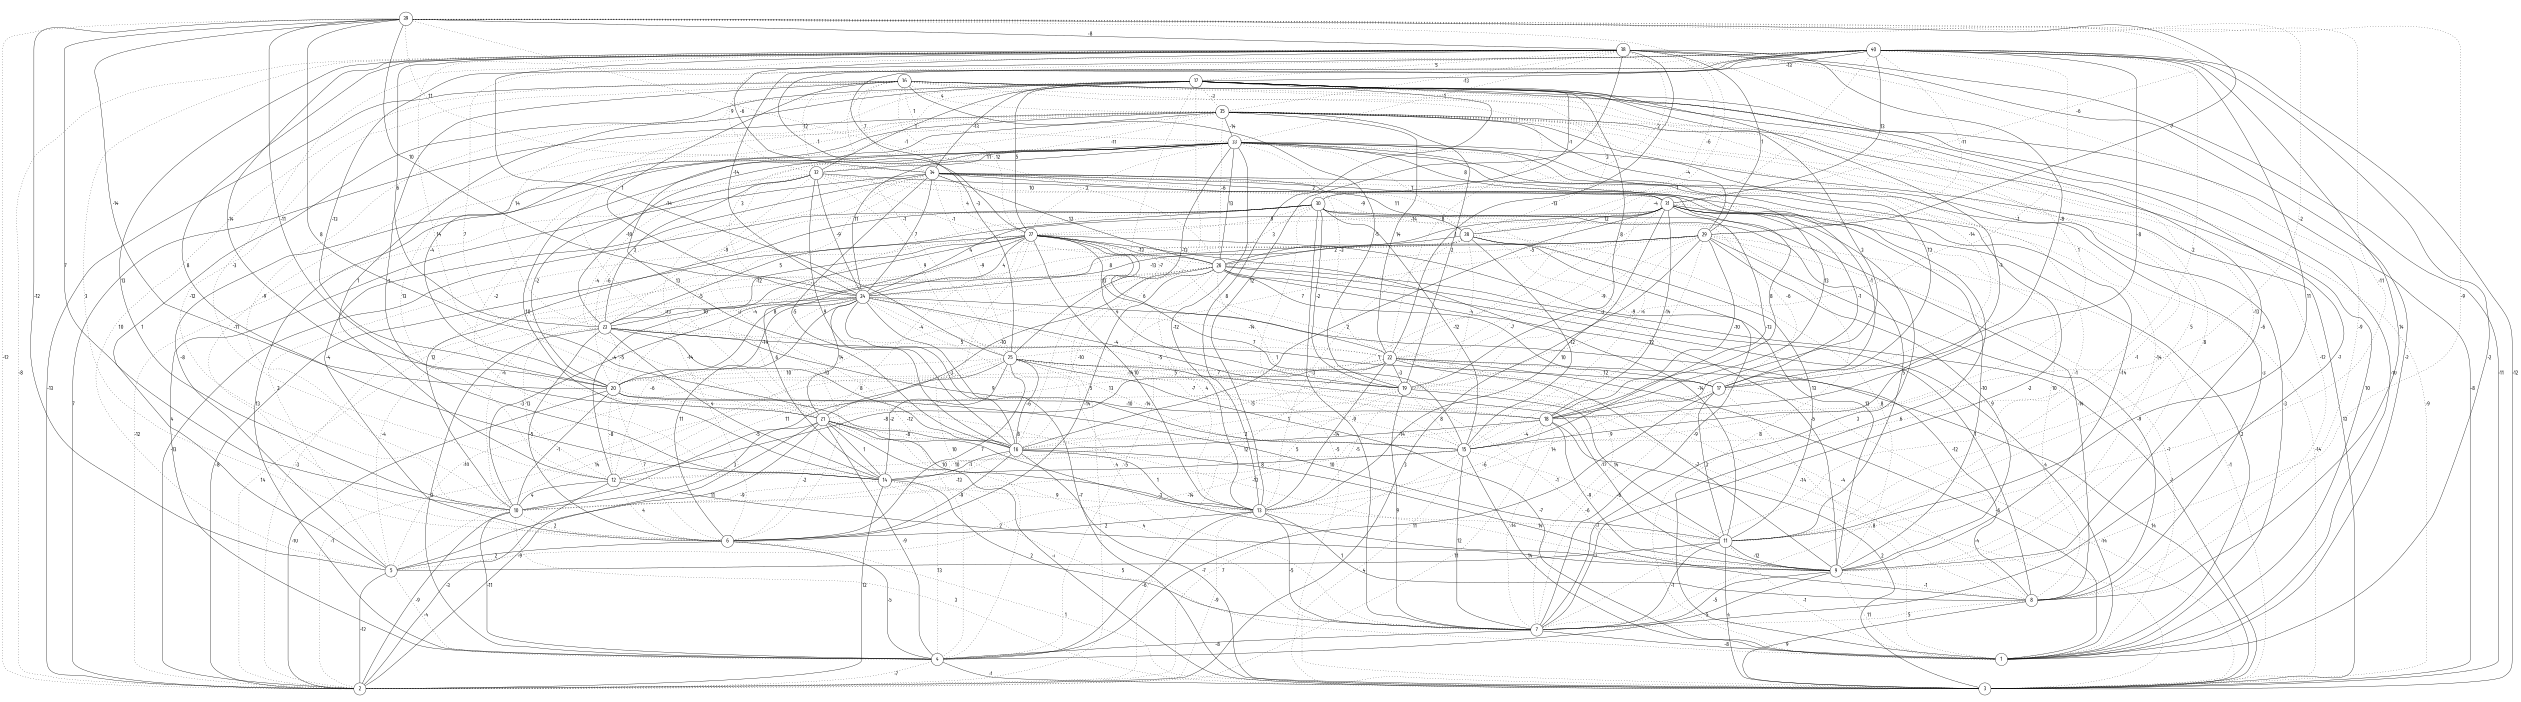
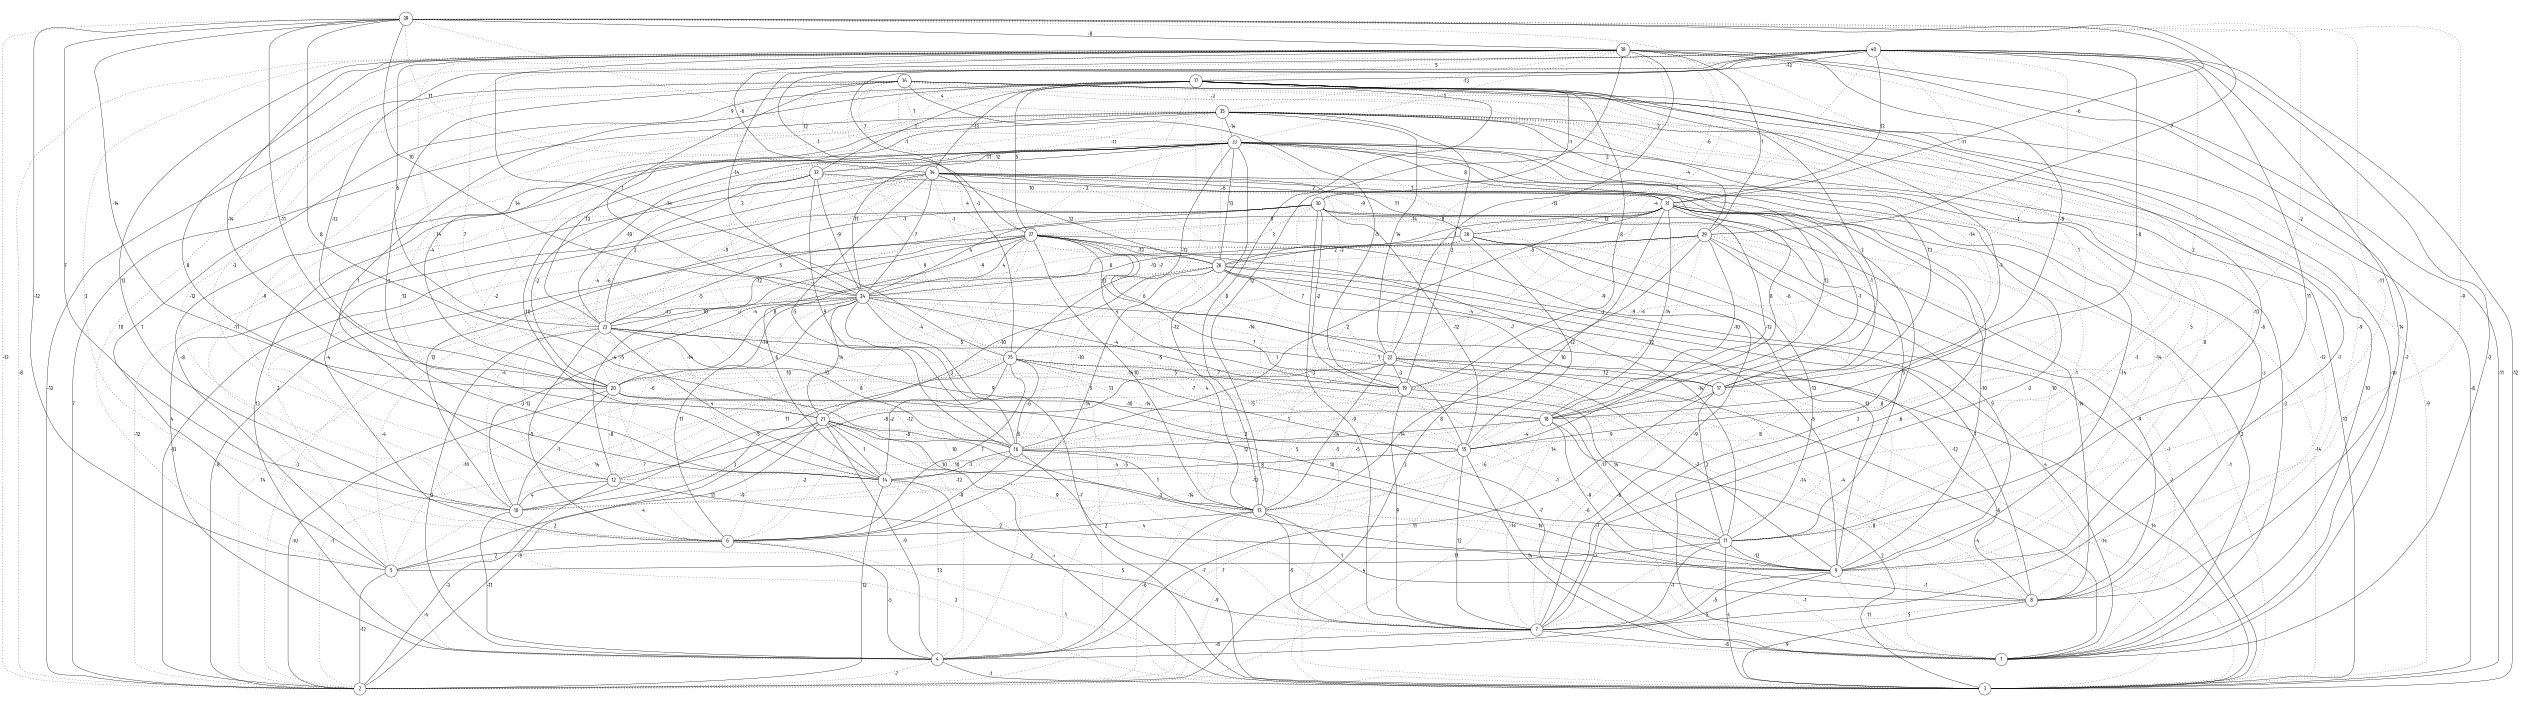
(1764, 29) -> (1764, 29)
(633, 257) -> (859, 153)
(423, 585) -> none
